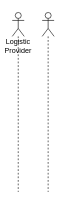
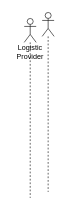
(18, 102) -> (30, 108)
